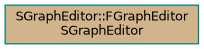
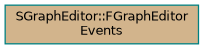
(102, 24) -> (102, 24)
